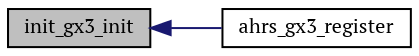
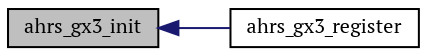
(79, 28) -> (83, 28)
